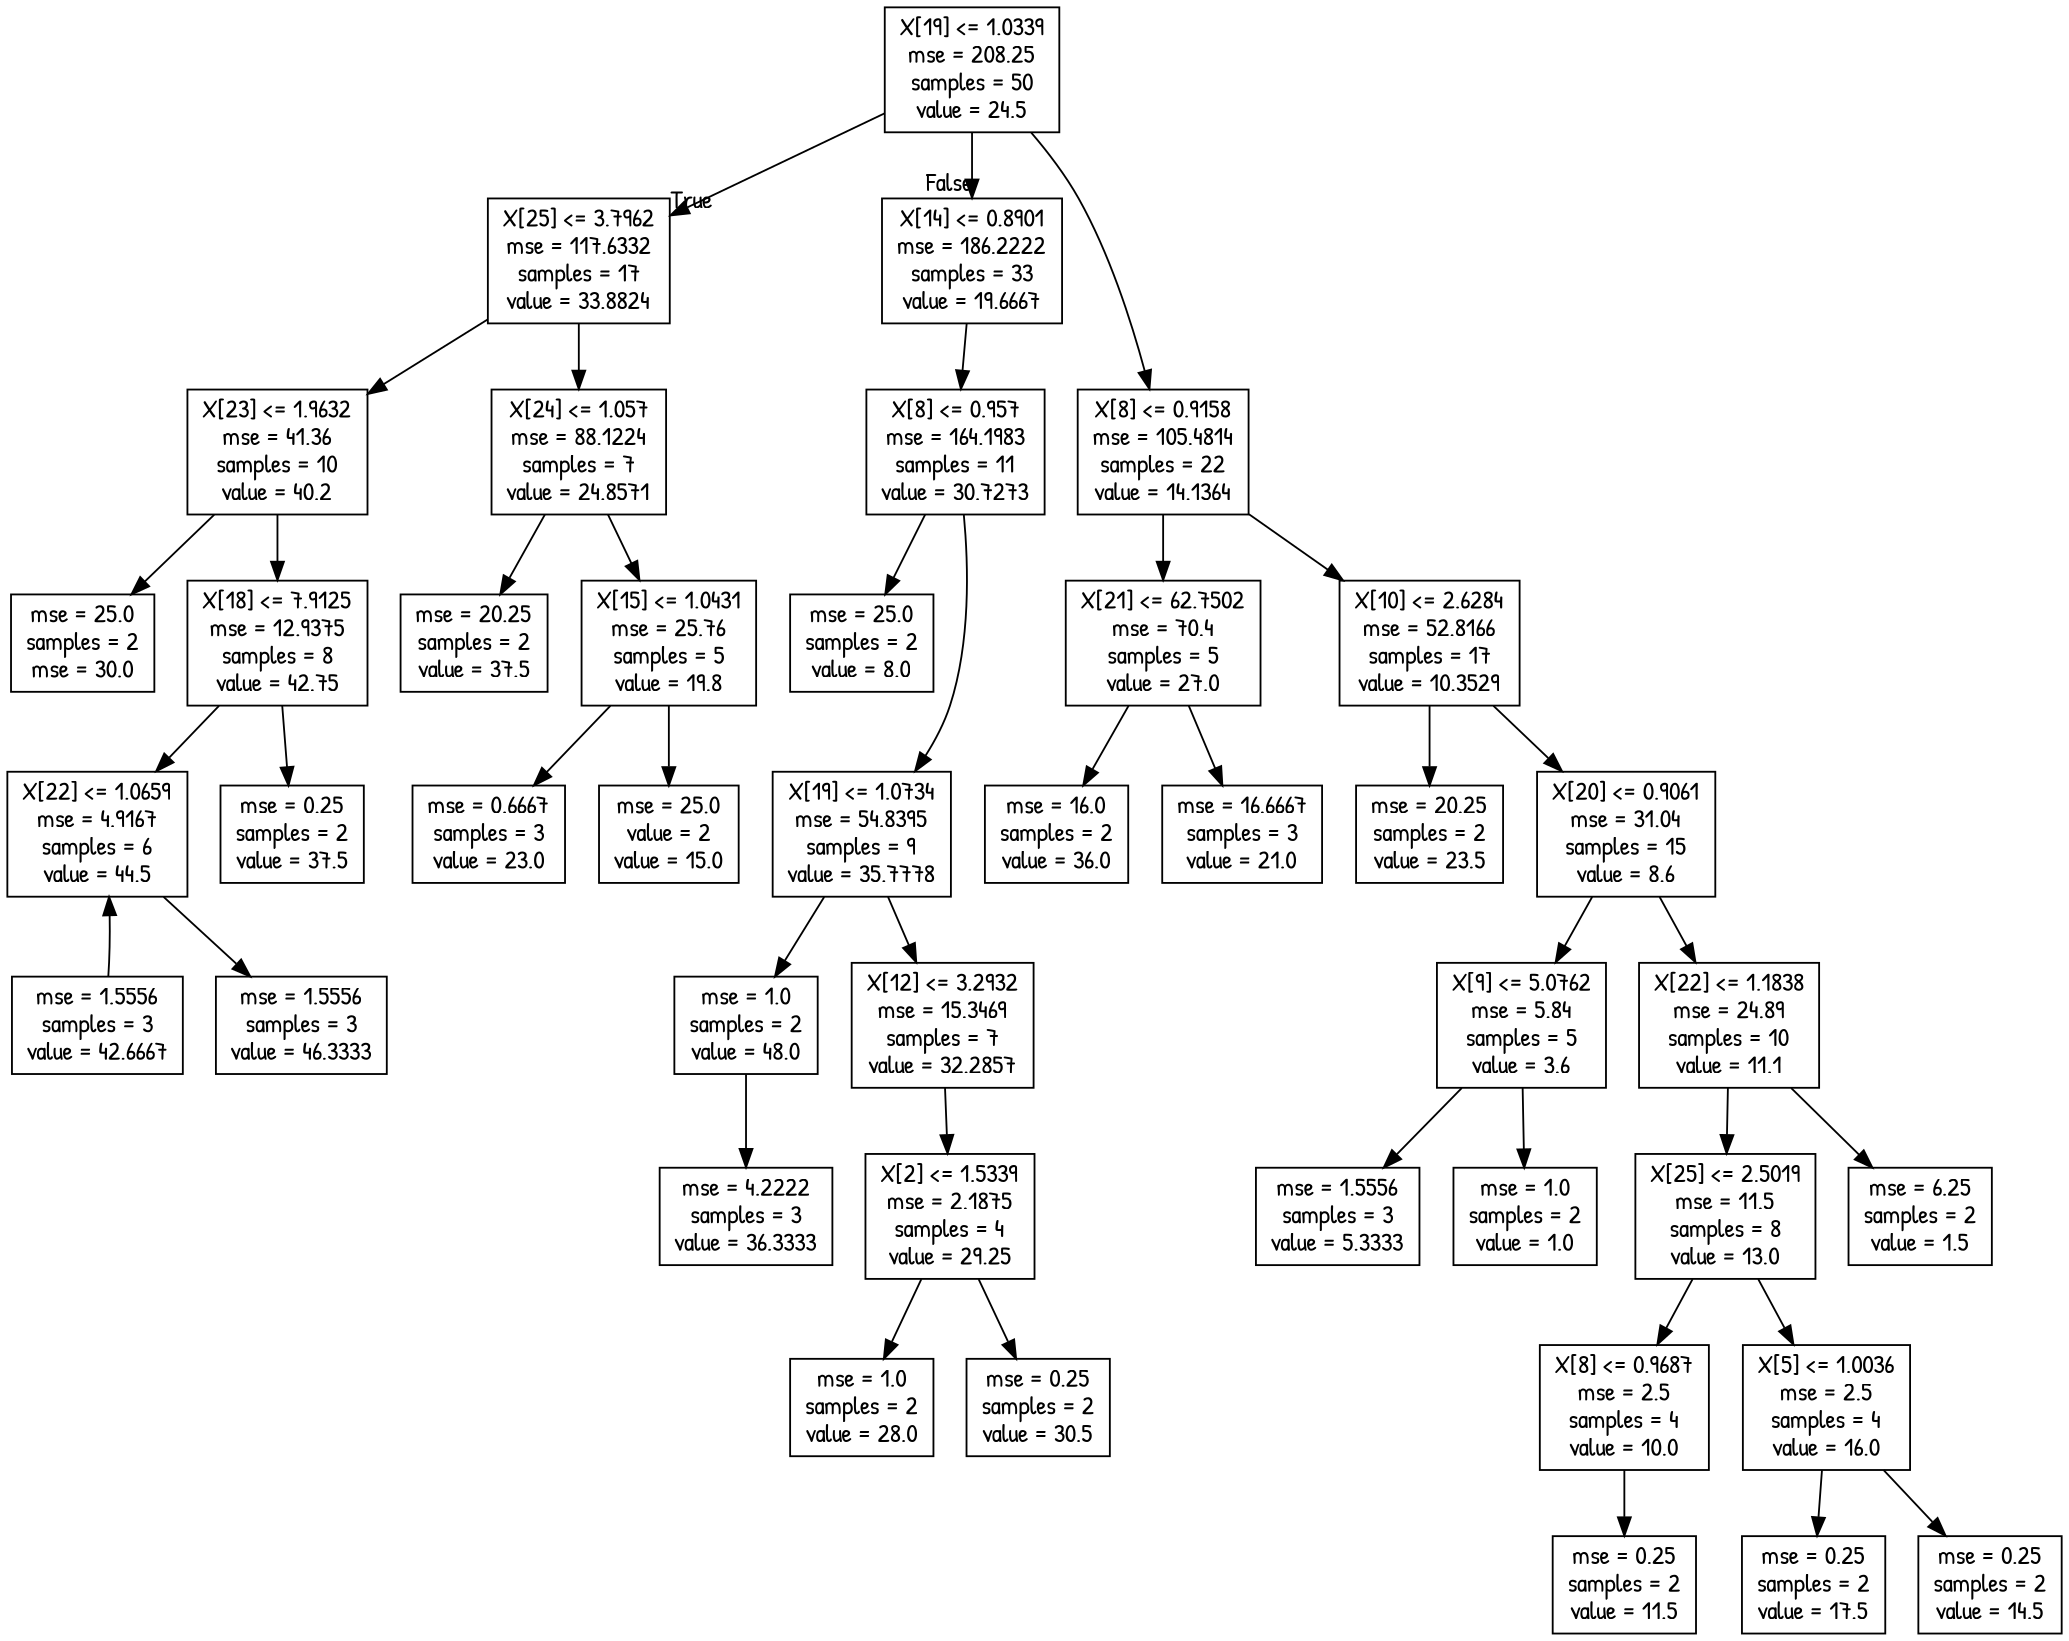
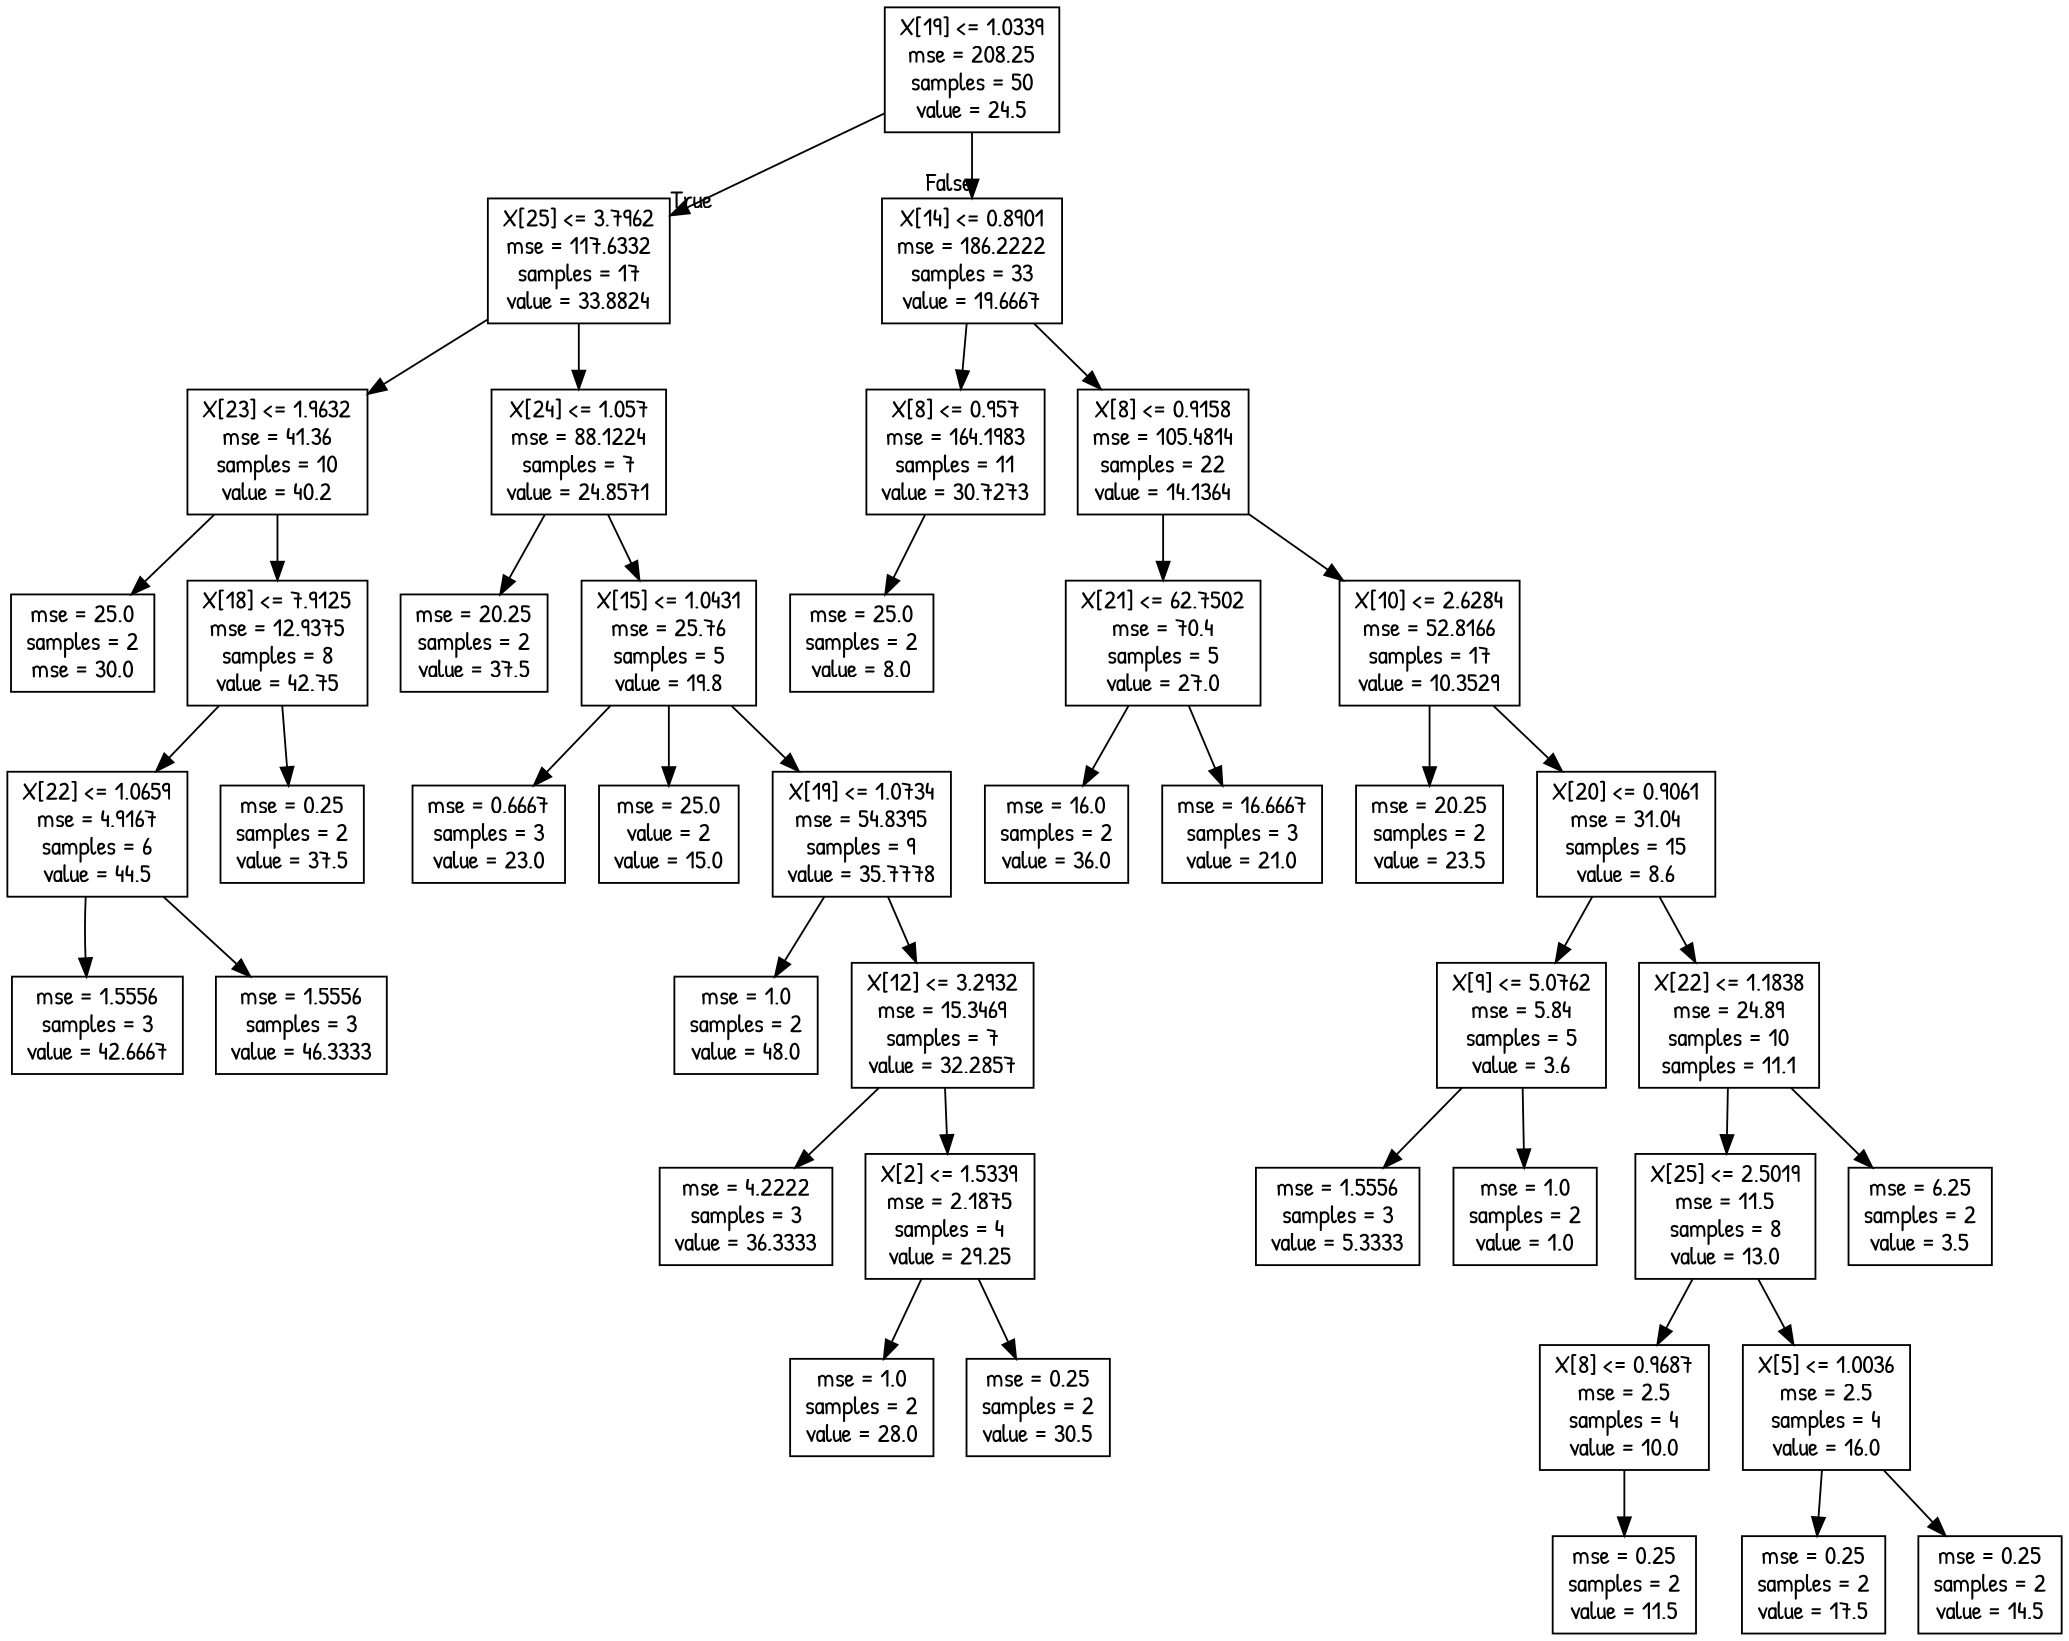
(1102, 245) -> (1061, 350)
(964, 639) -> (758, 732)
(110, 946) -> (85, 928)
(1729, 1025) -> (1729, 1025)
(746, 1111) -> (844, 1121)
(1920, 1216) -> (1920, 1216)
